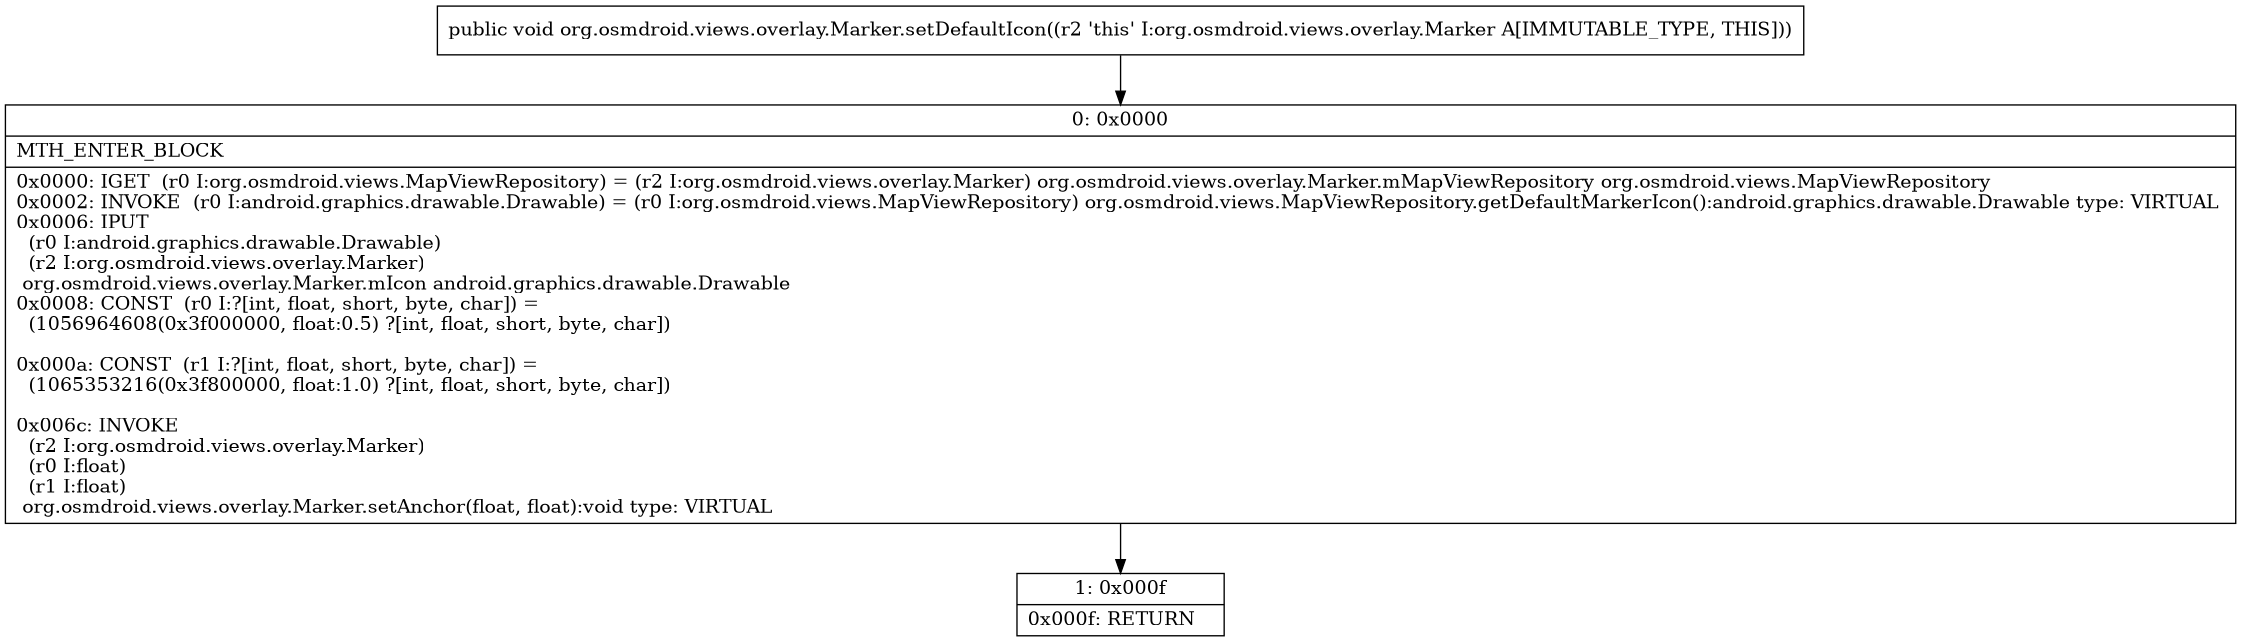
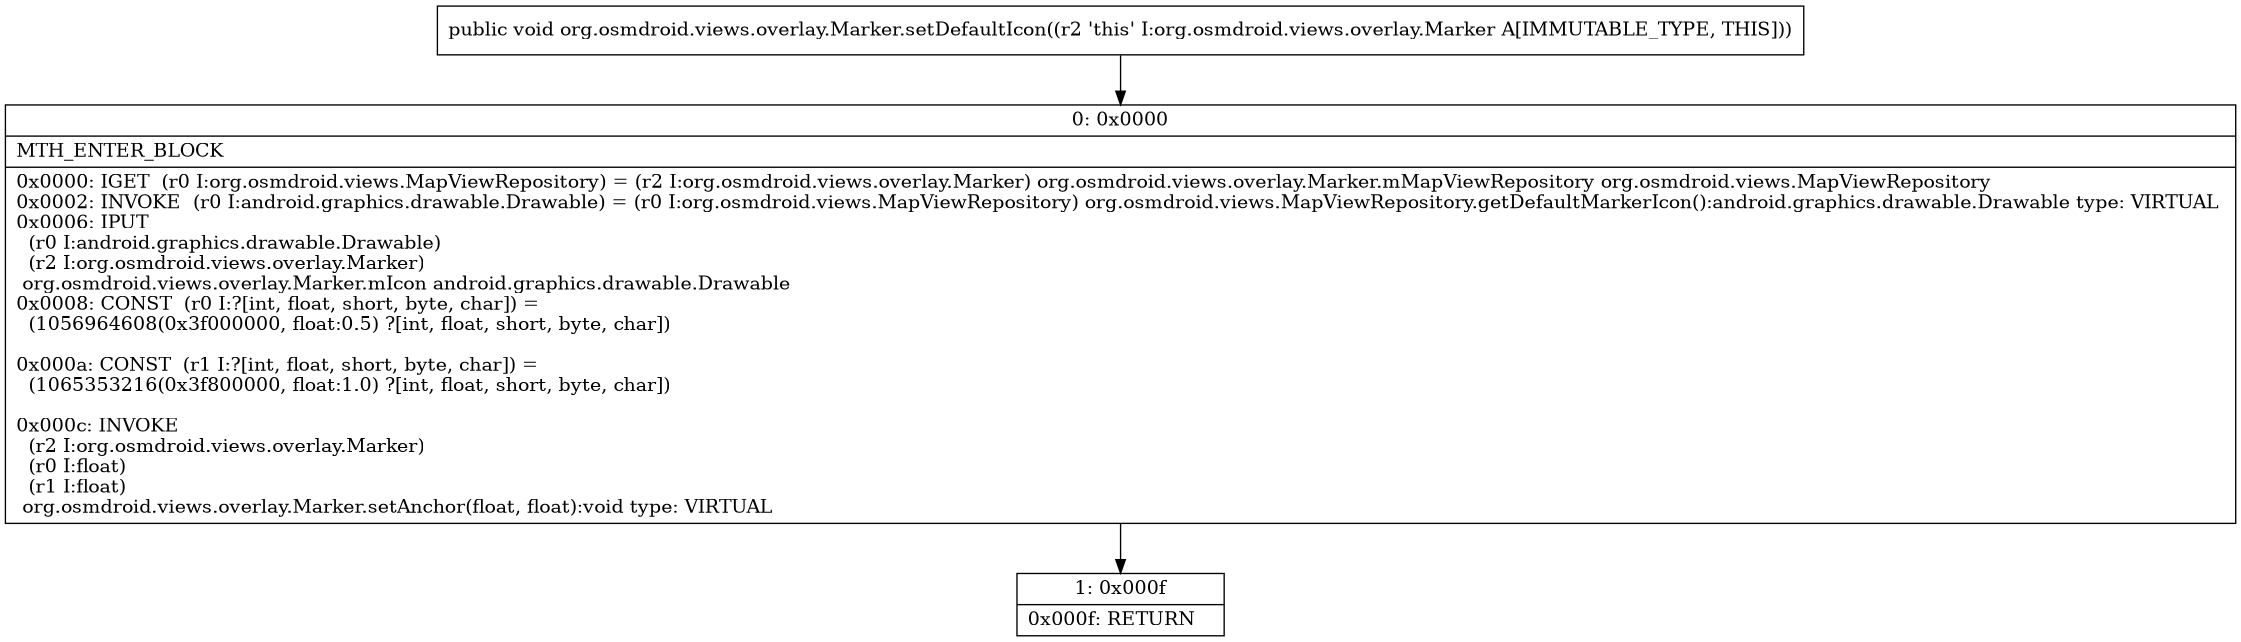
(104, 426) -> (104, 426)
